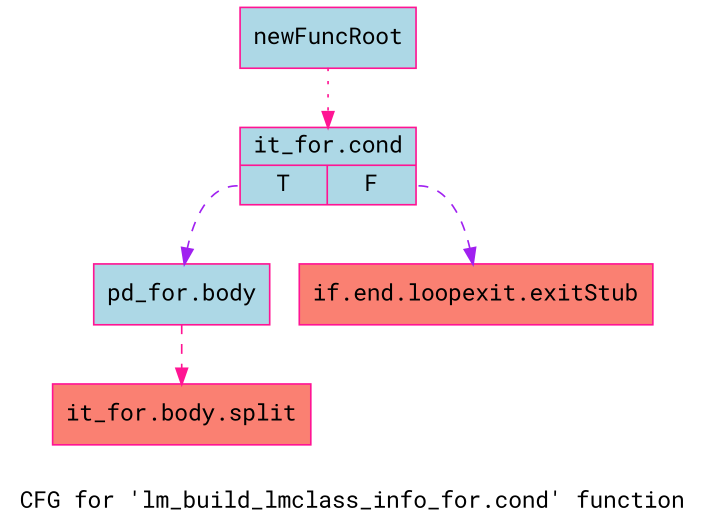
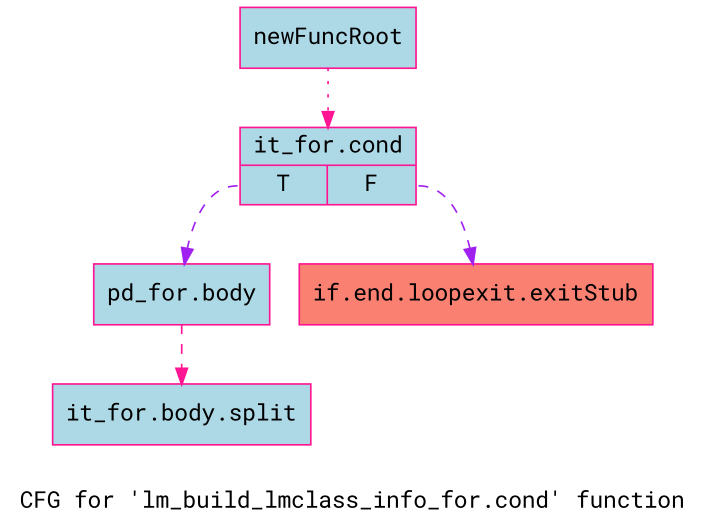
(182, 414) -> (182, 414)
